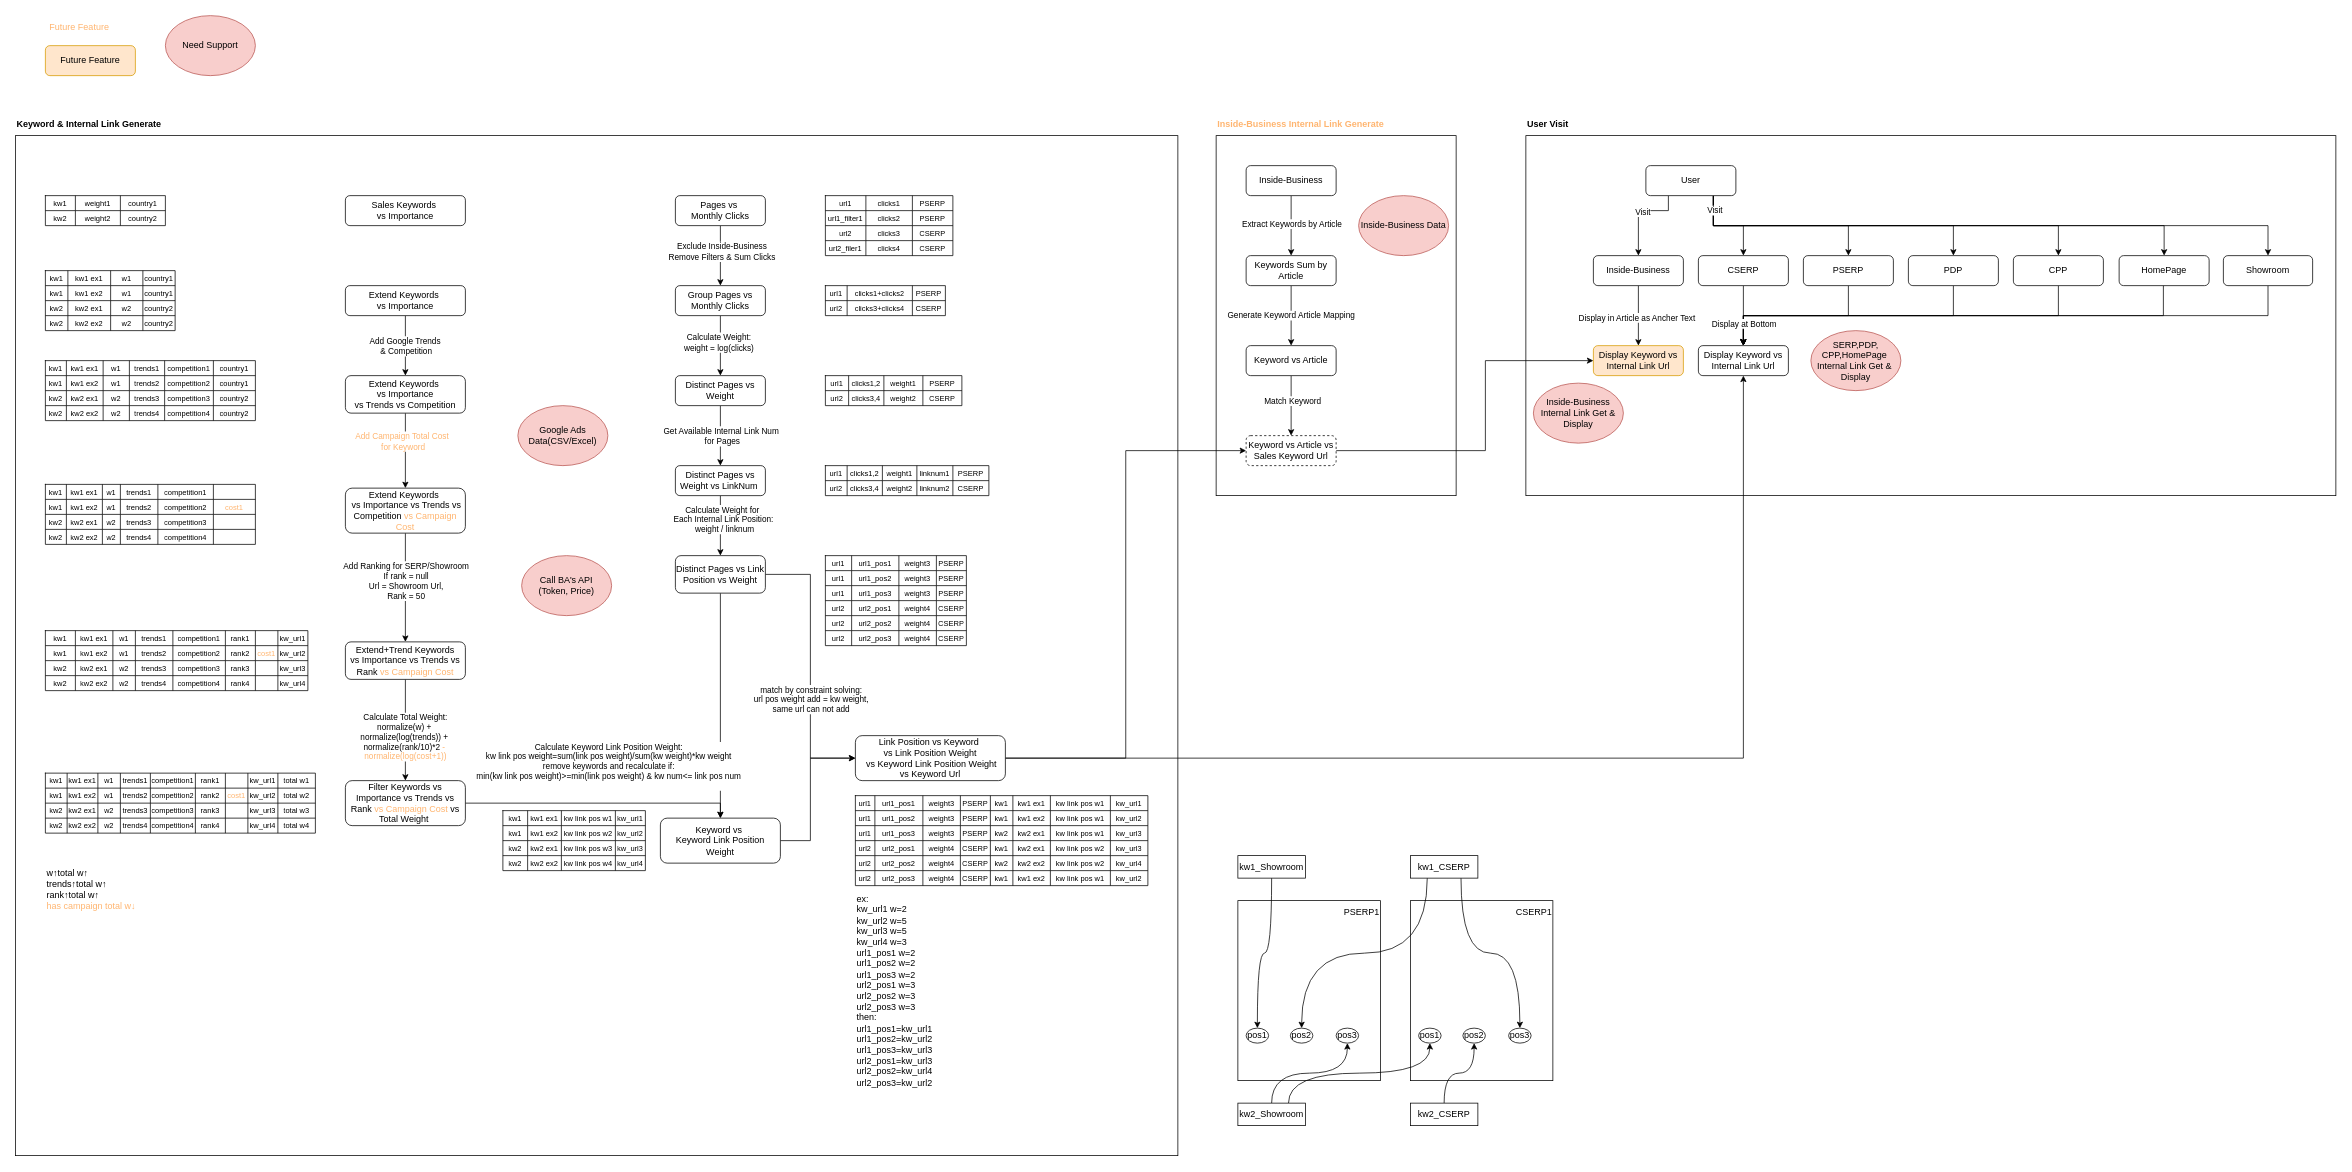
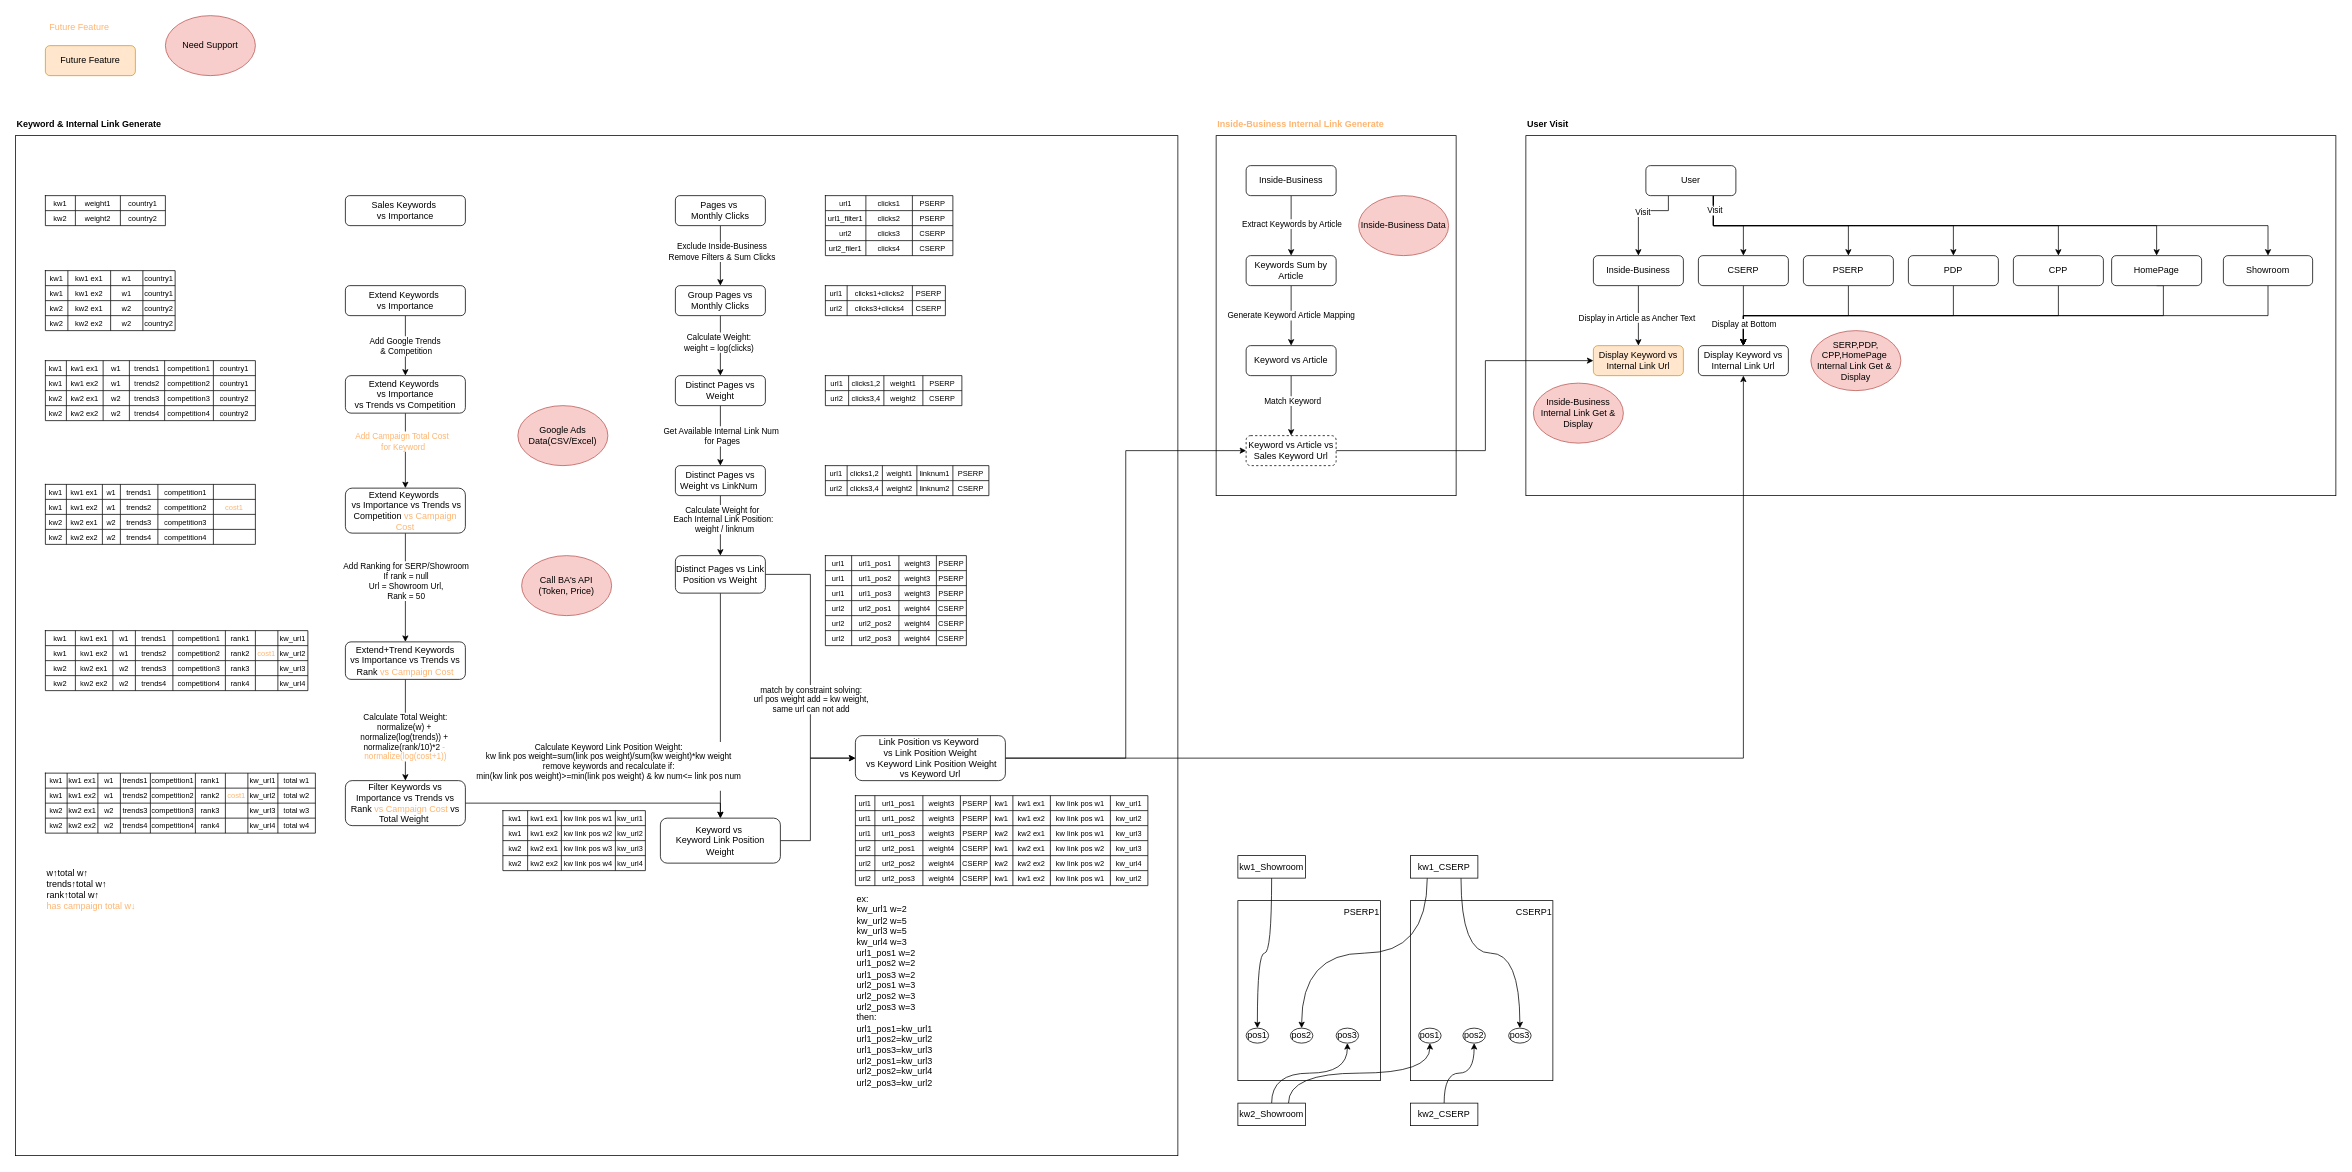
(2164, 270) -> (2157, 270)
